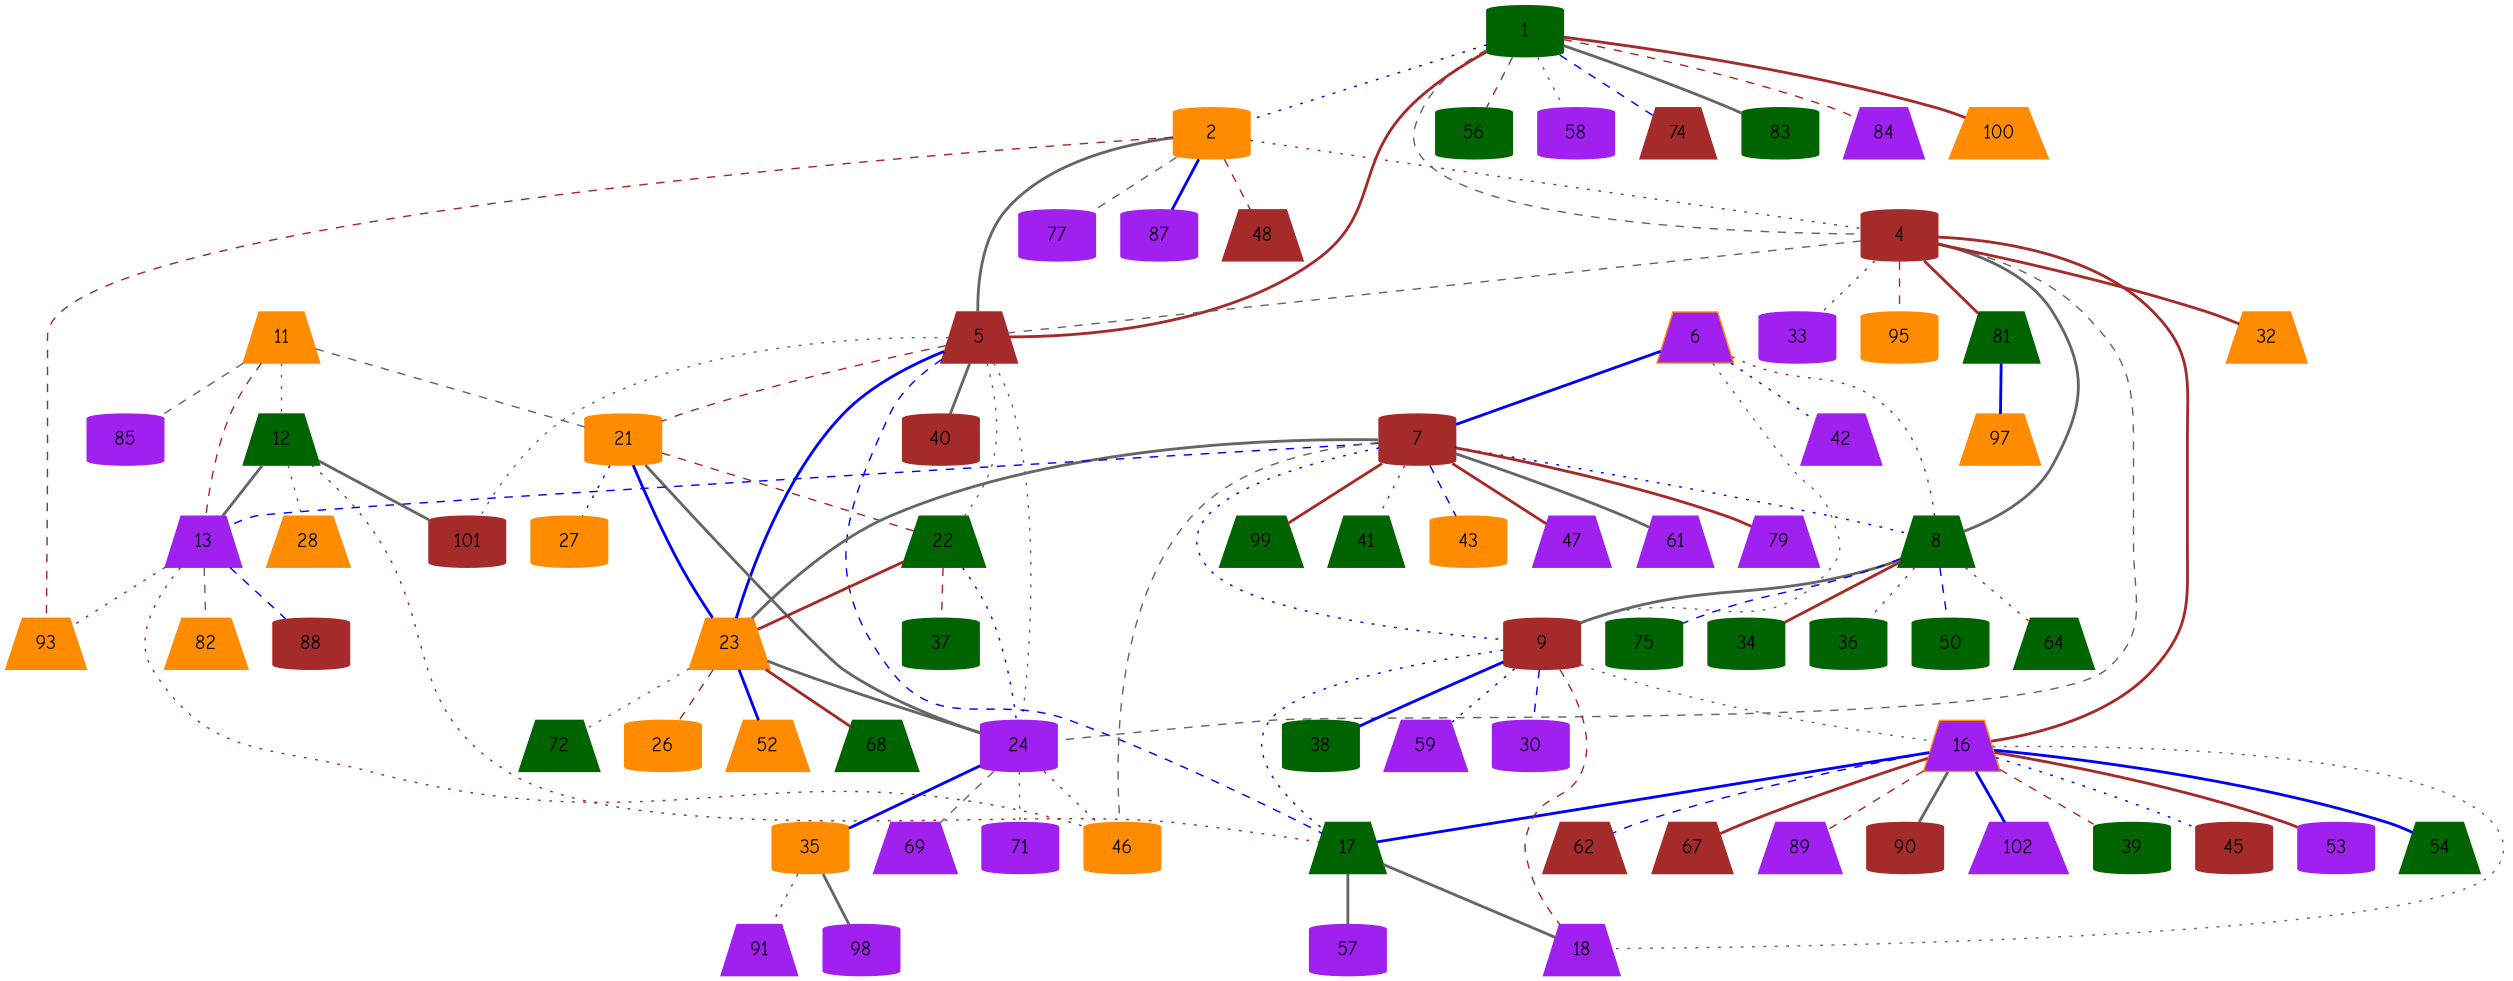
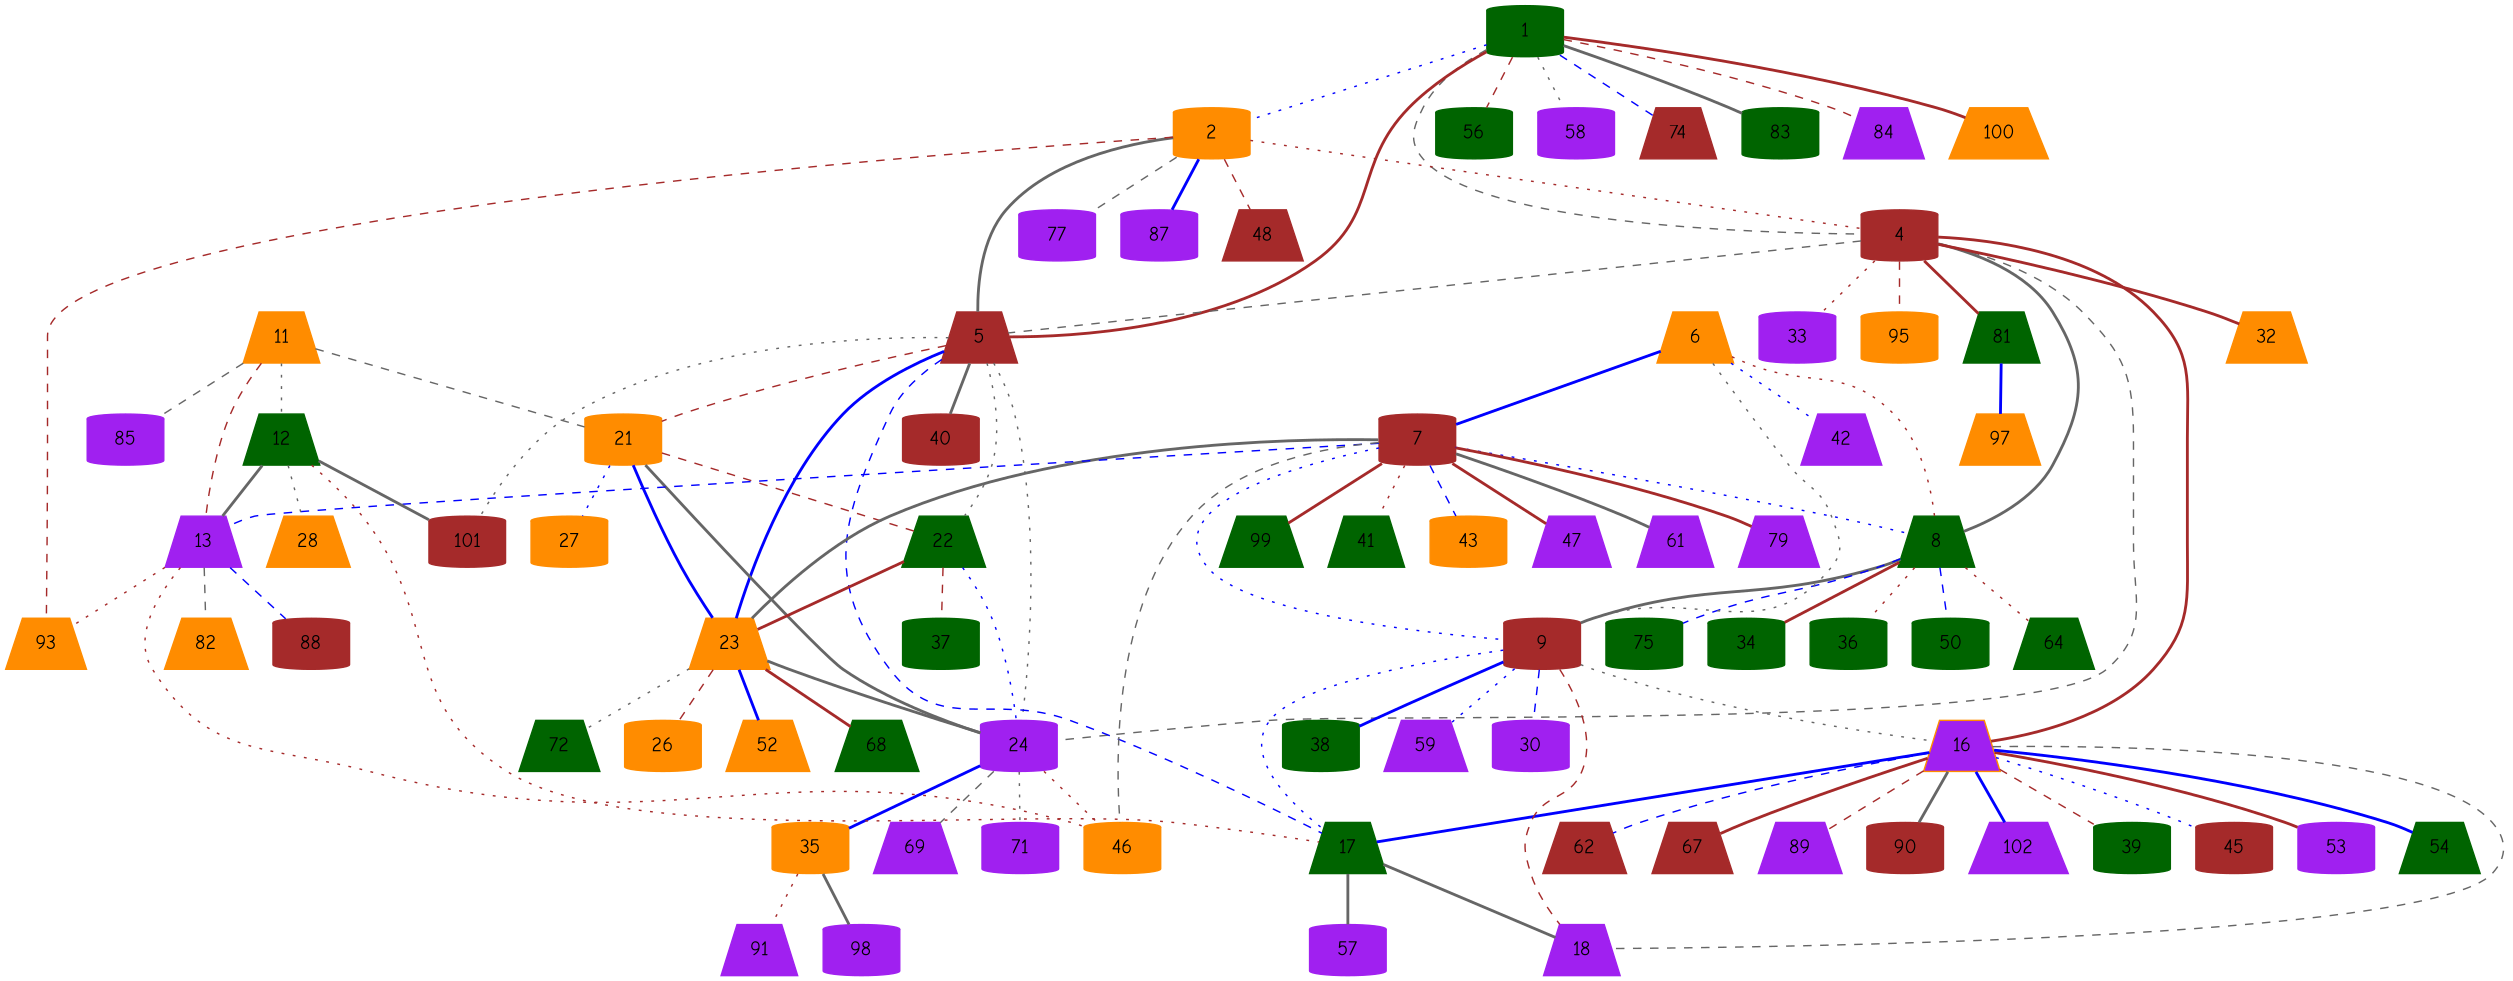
(1695, 337) -> (1695, 337)
(2340, 914) -> (2340, 914)
